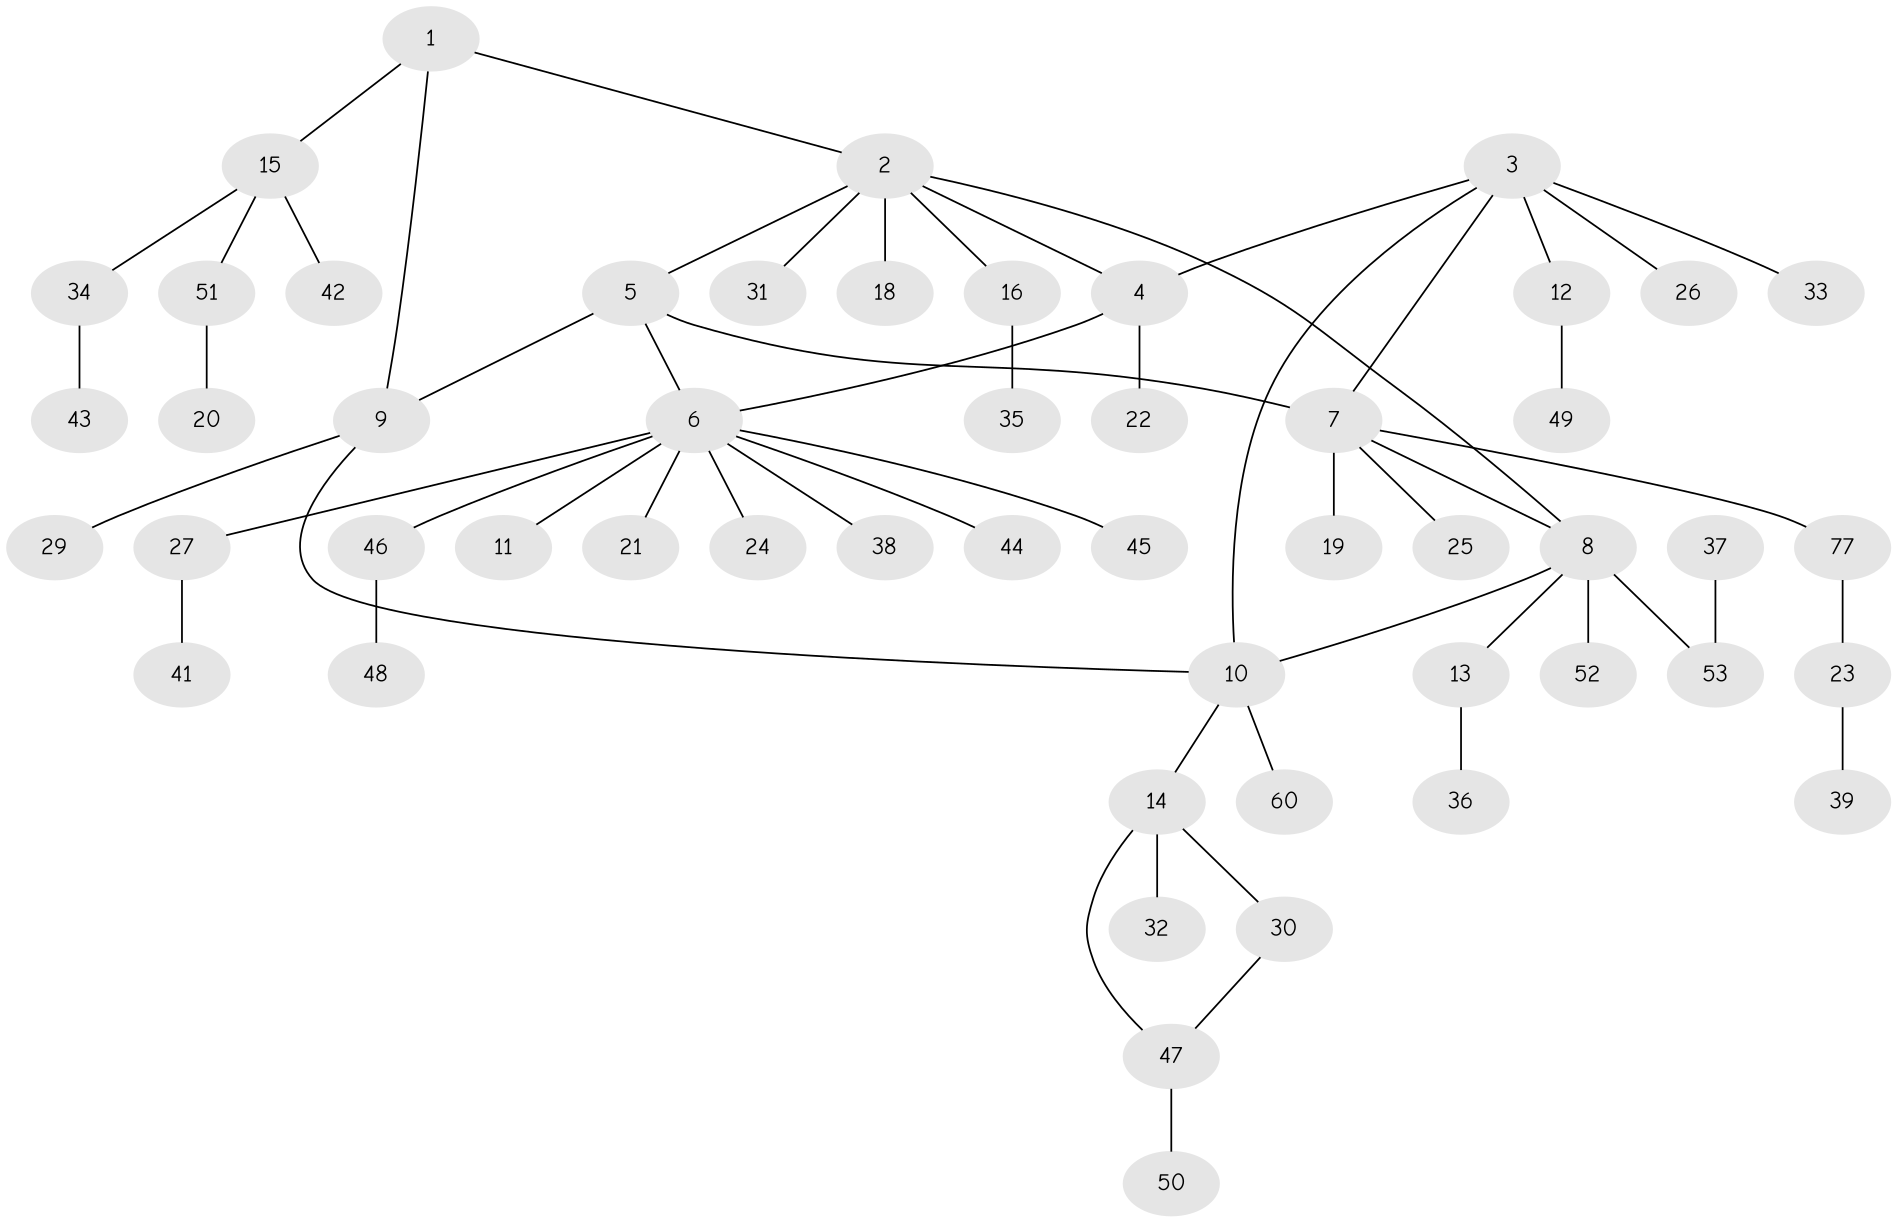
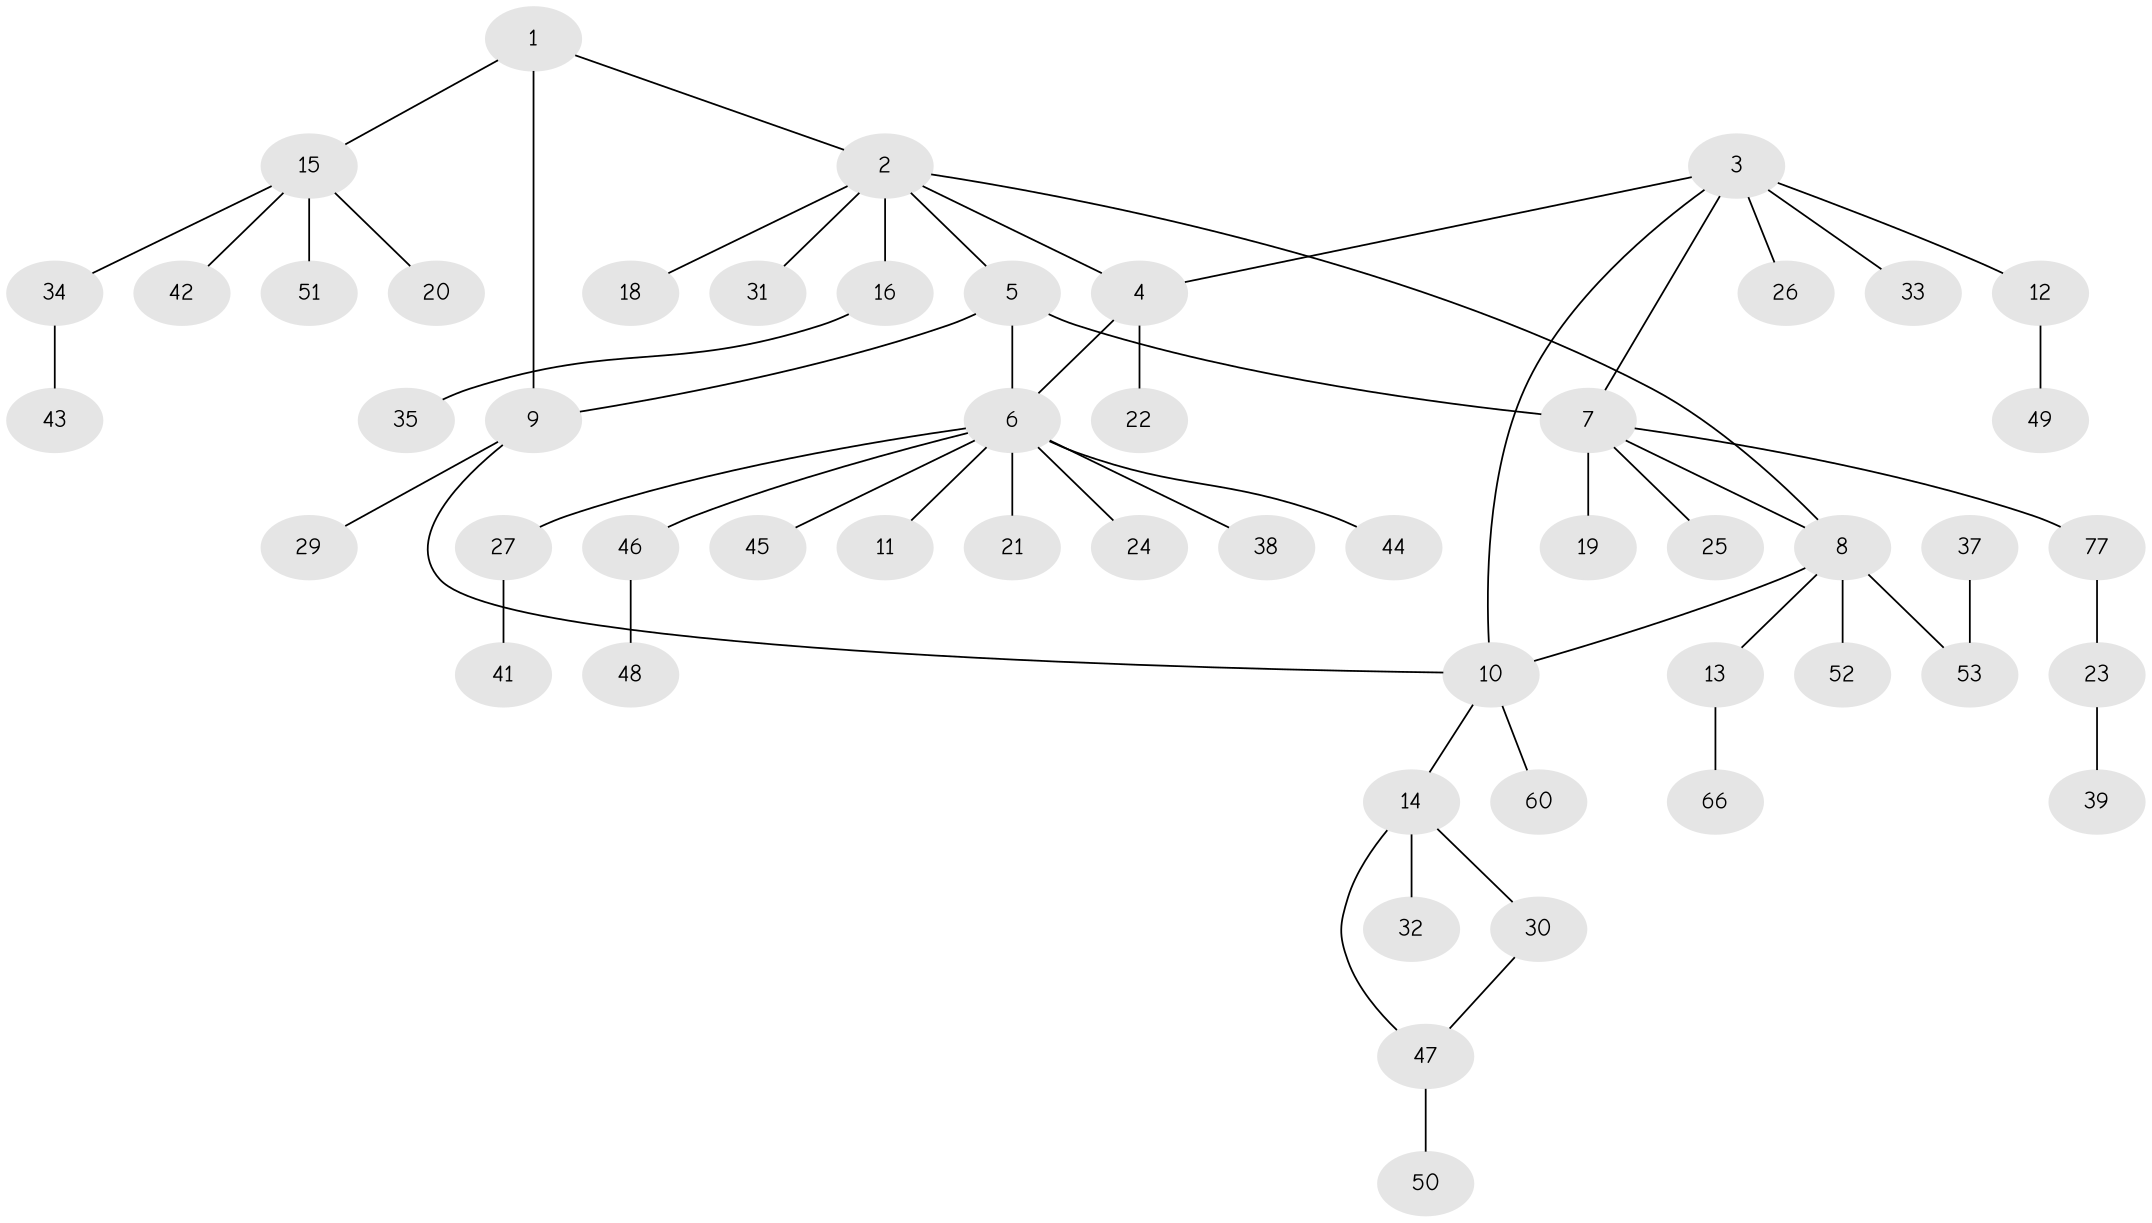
(207, 357) -> (373, 229)
(1461, 802) -> (1715, 802)
